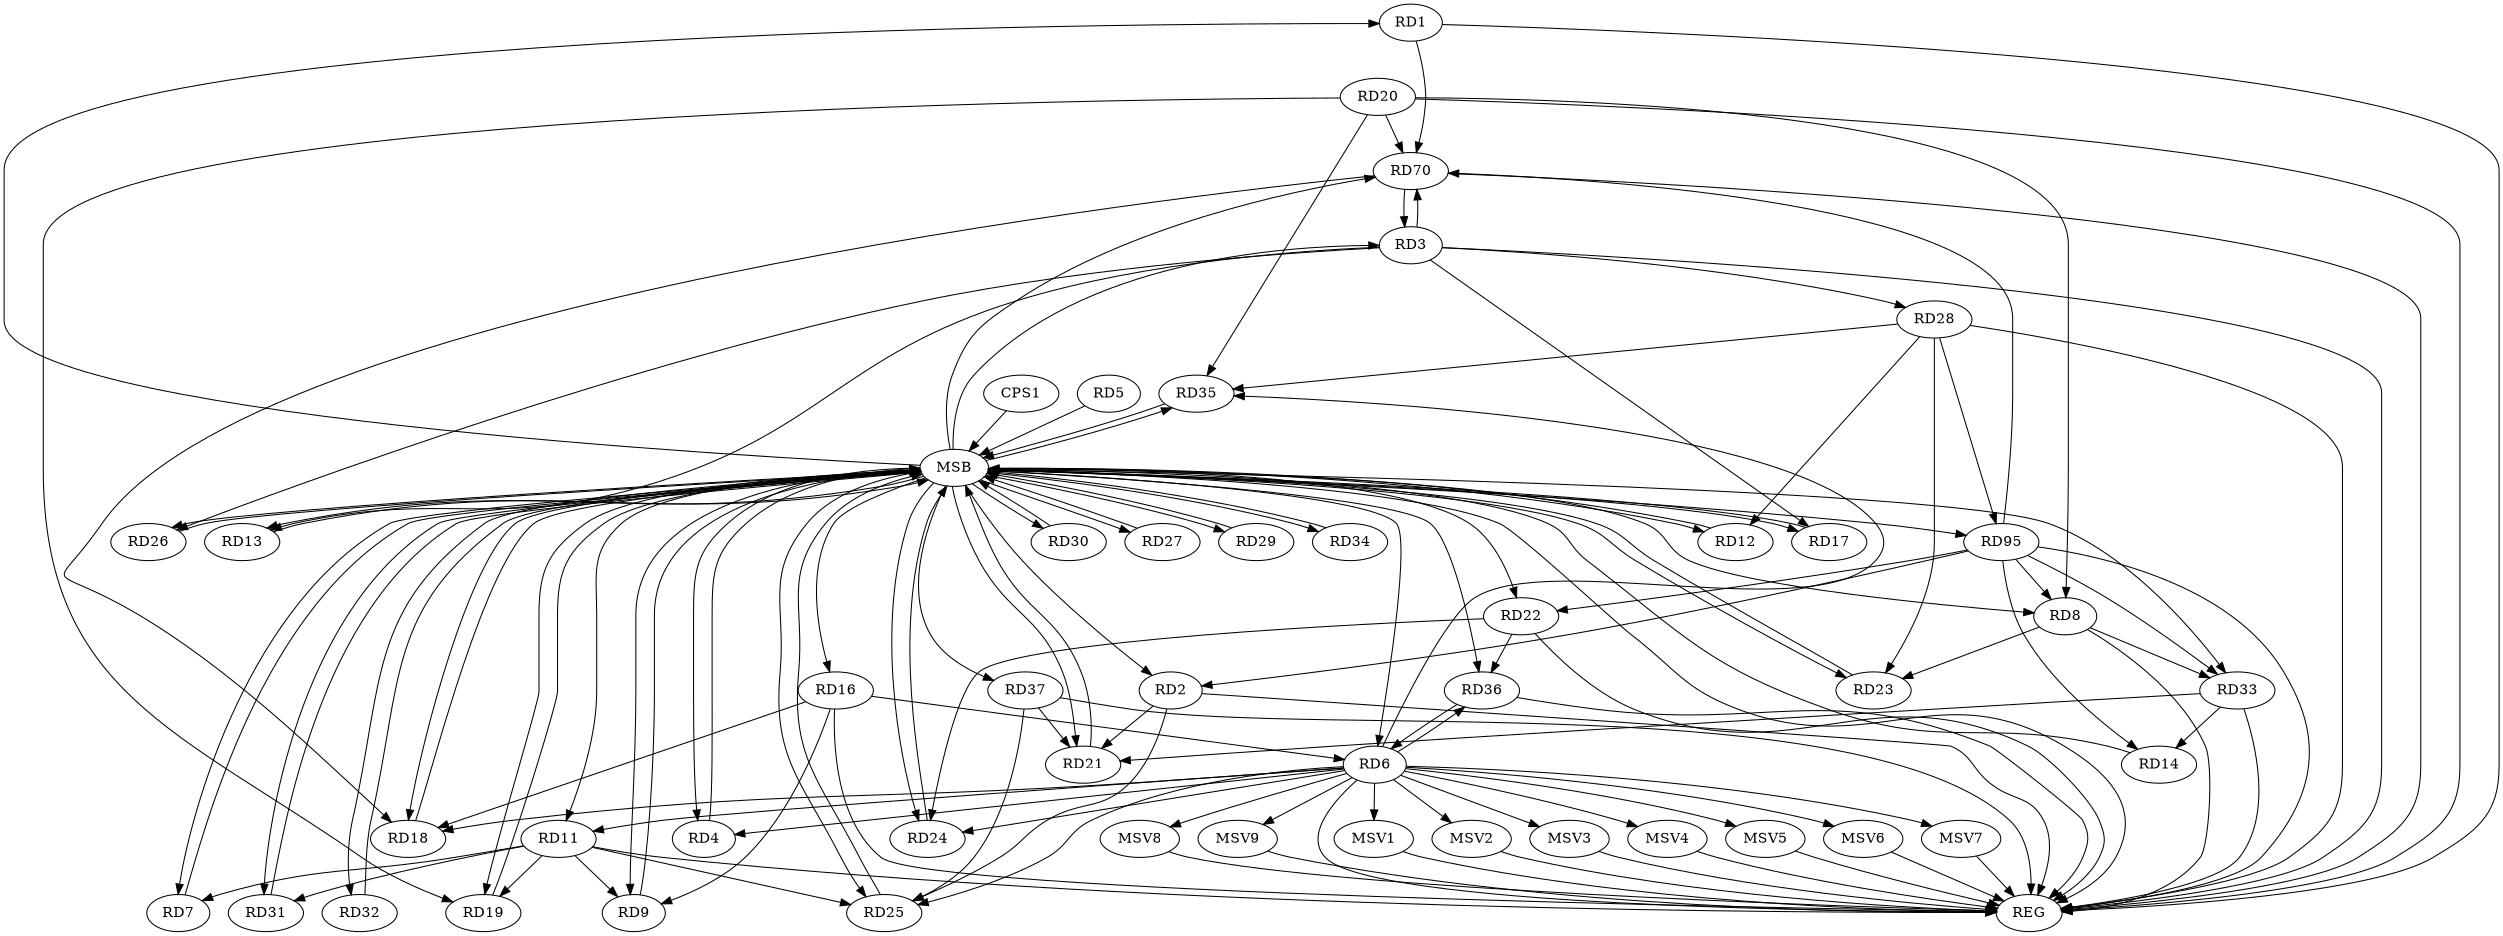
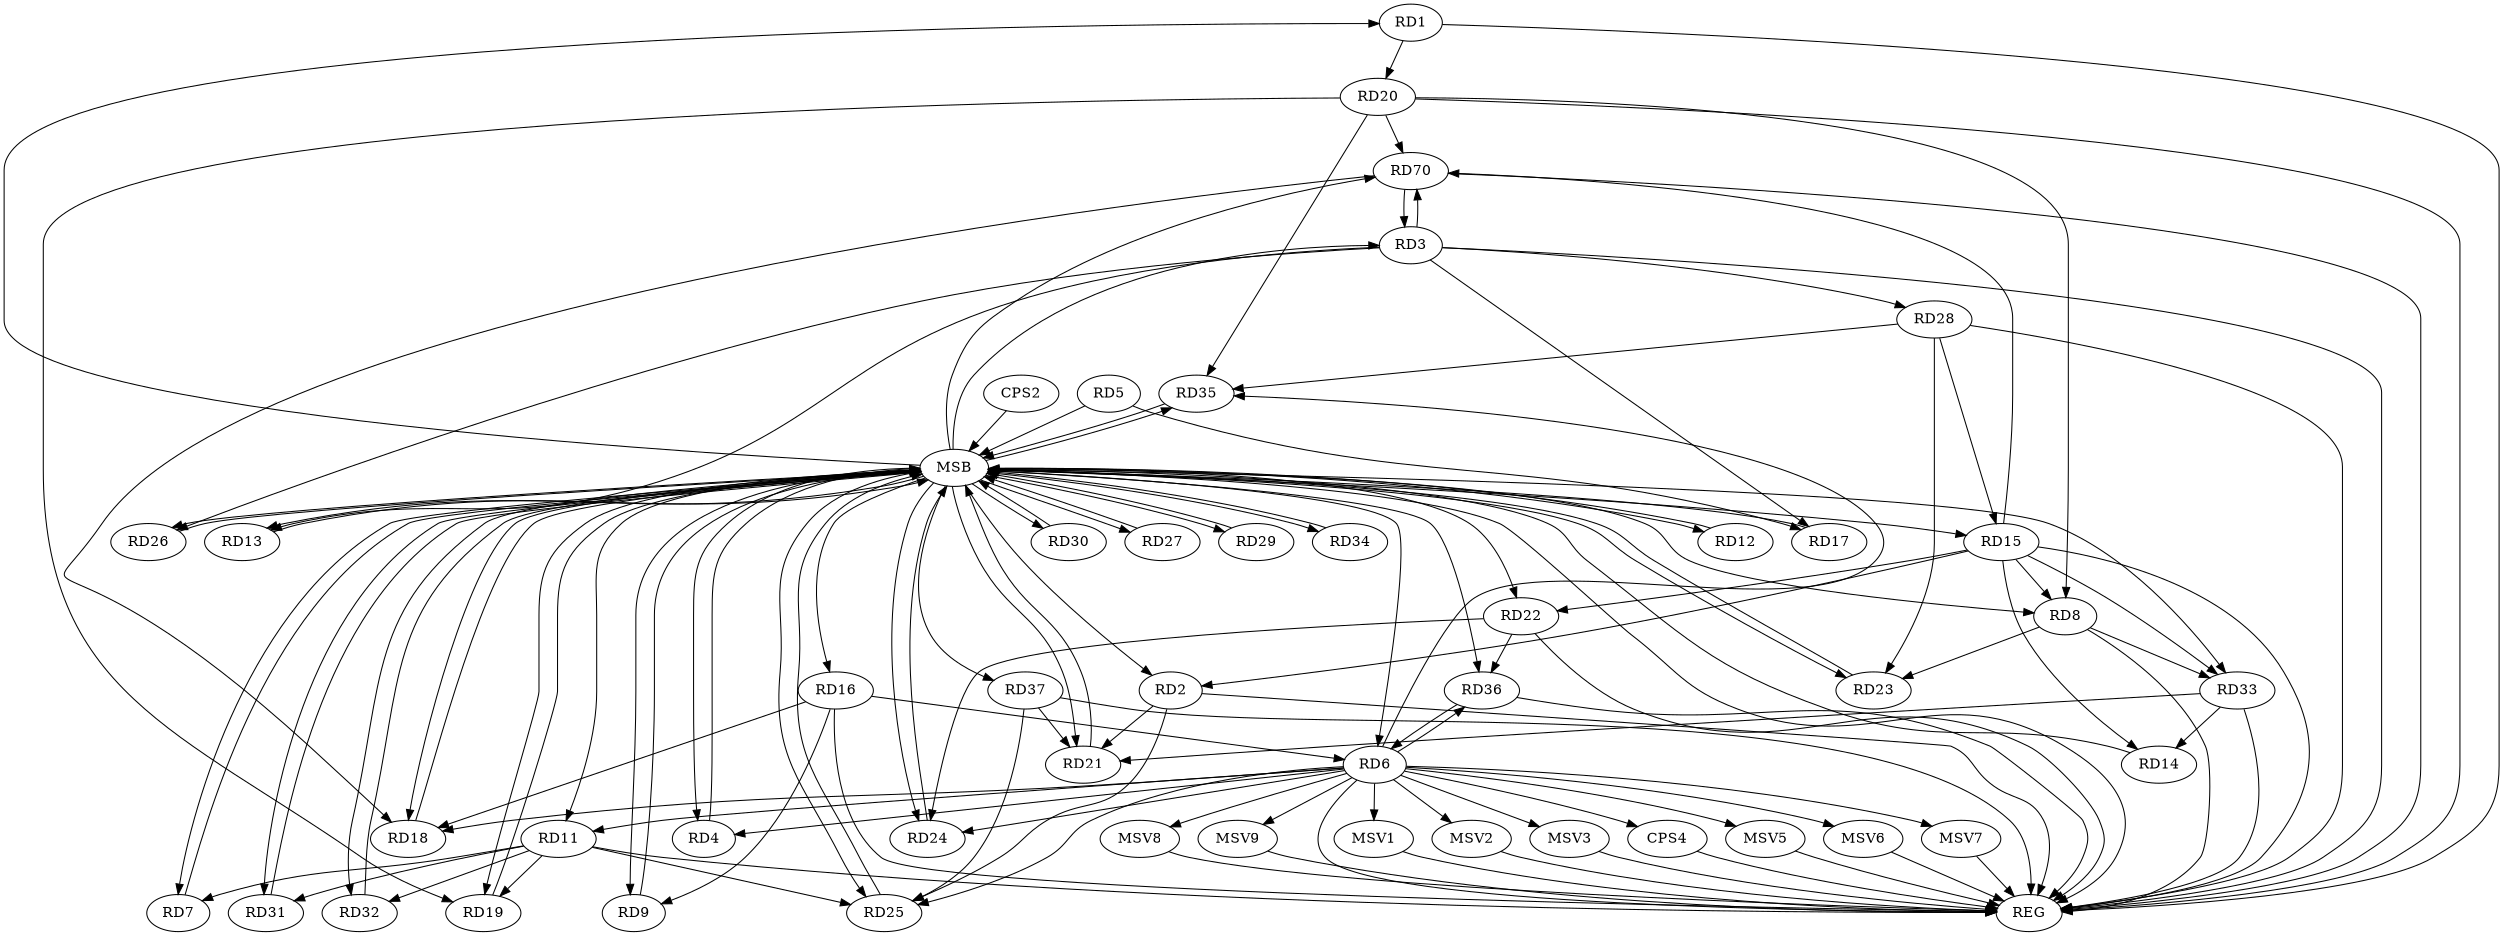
(1426, 92) -> (1397, 55)
(1021, 394) -> (1021, 394)
(1838, 427) -> none
(1389, 487) -> (1461, 470)
(2001, 542) -> (2001, 542)
(1667, 839) -> (1667, 839)
(593, 873) -> (464, 874)
